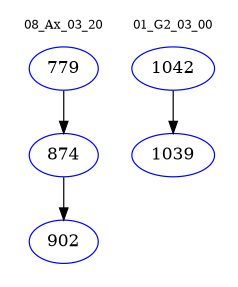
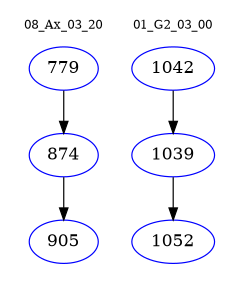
(64, 242) -> (64, 242)
none -> (173, 242)
